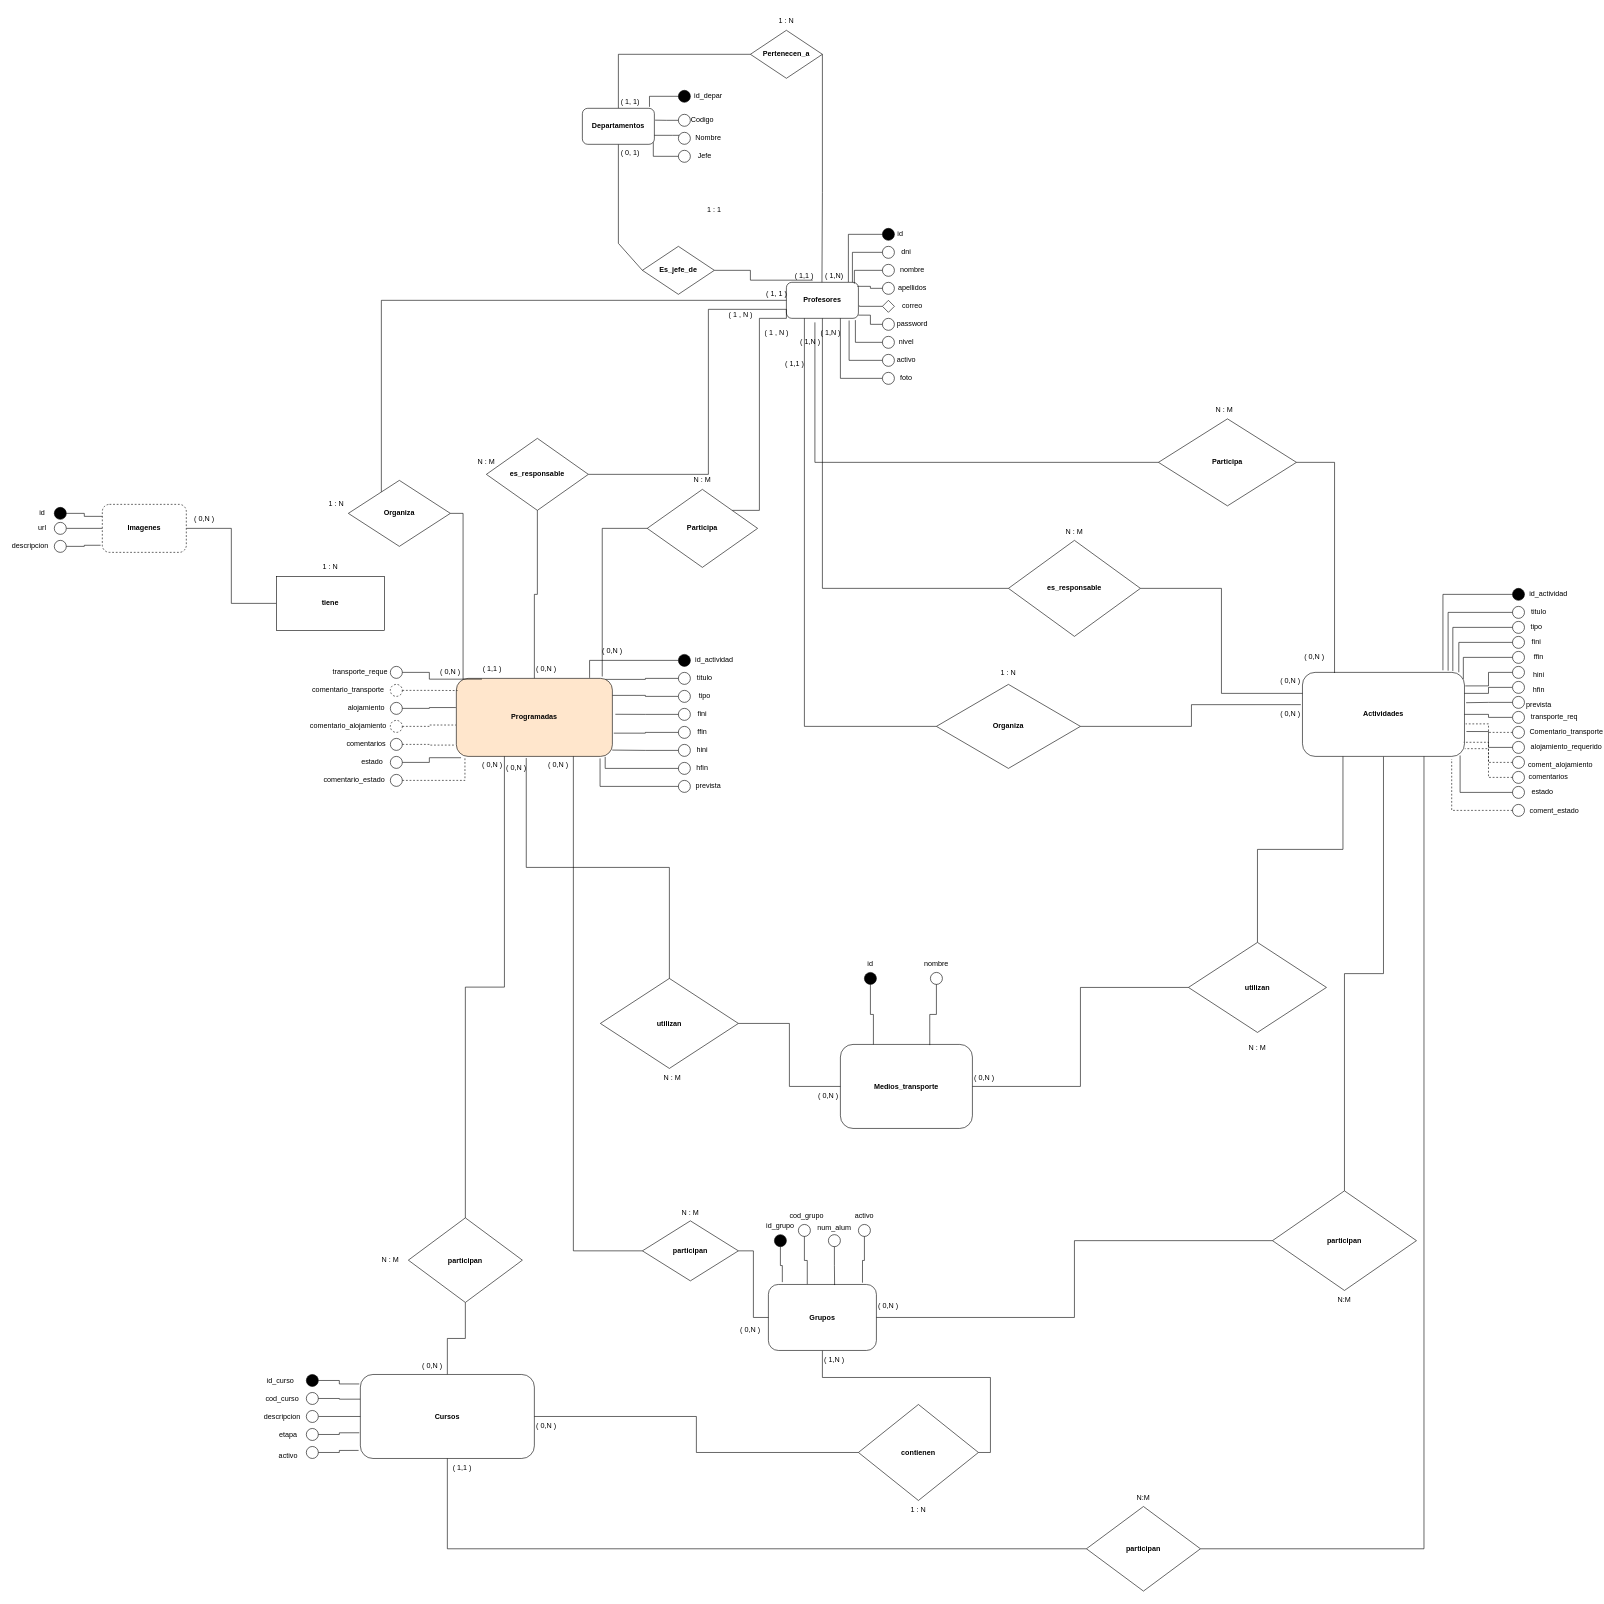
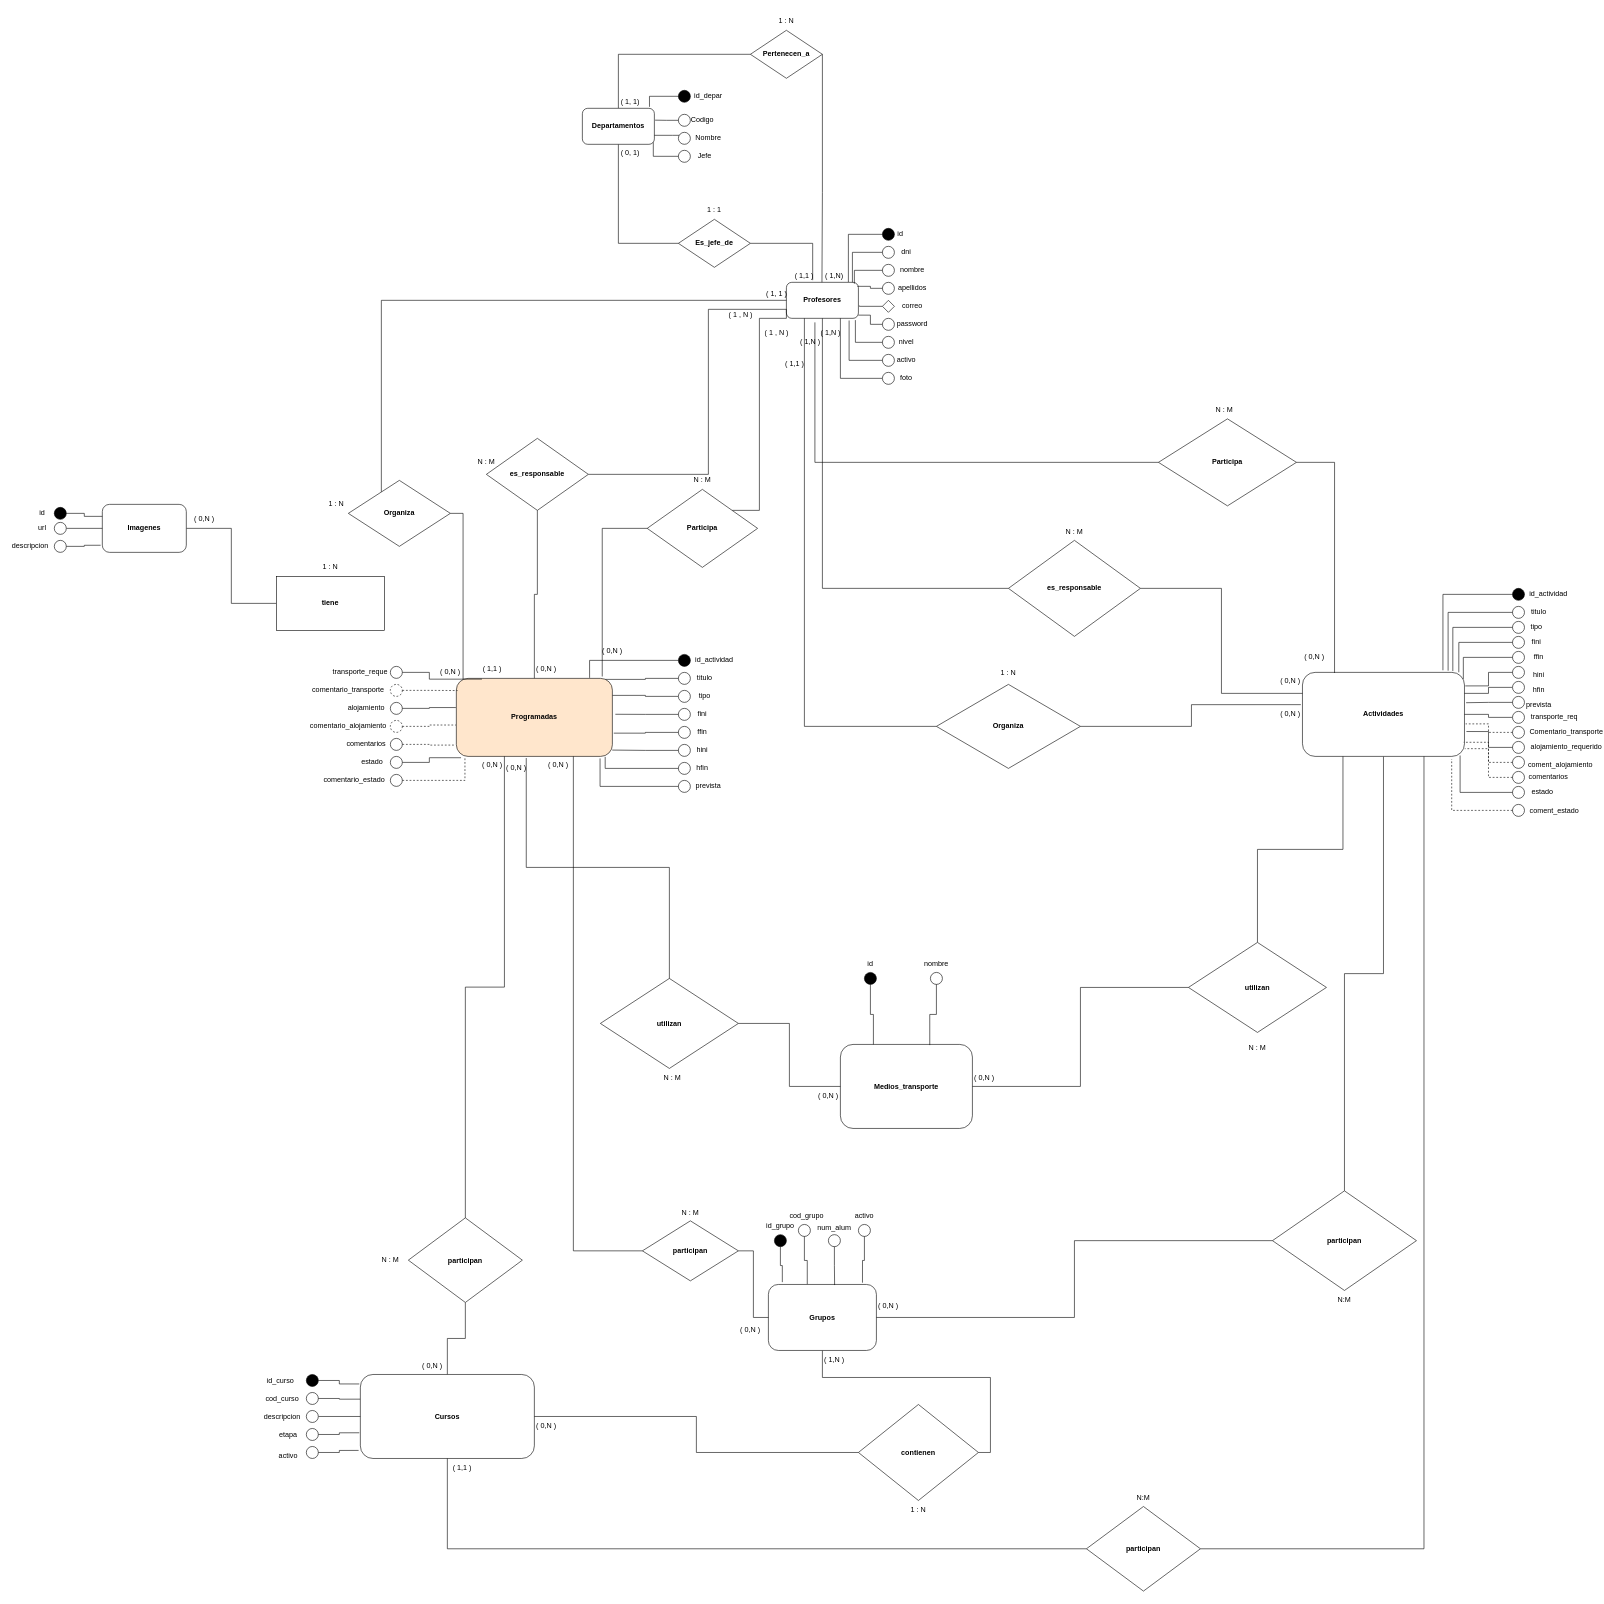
(678, 270) -> (714, 243)
(144, 528) -> (144, 528)
